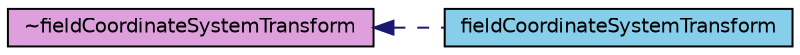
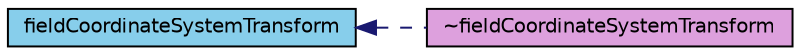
(419, 28) -> (401, 28)
